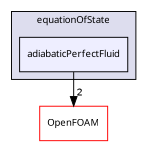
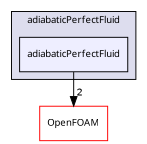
(74, 21) -> (74, 21)
